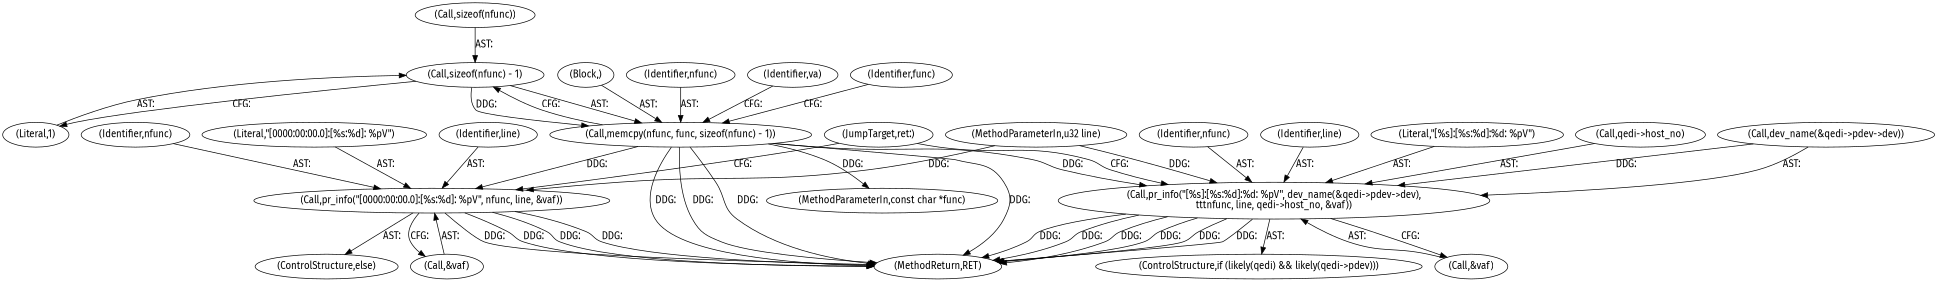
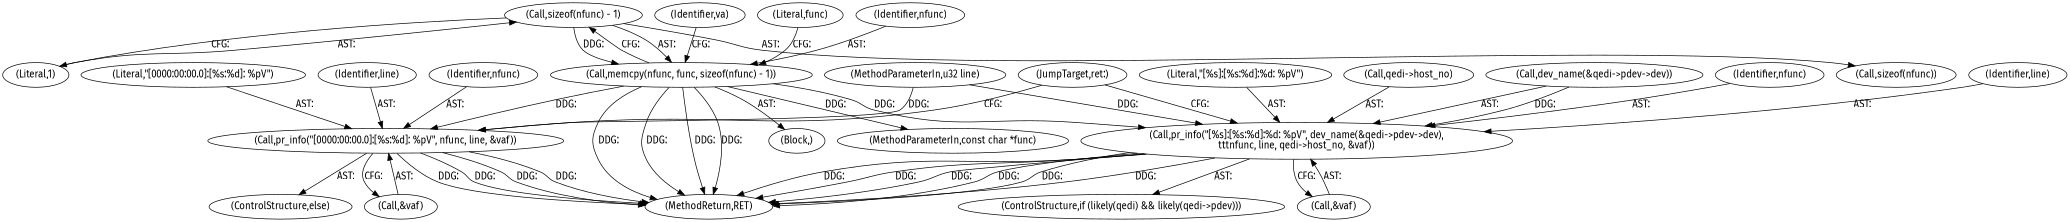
(475, 42) -> (1235, 59)
(901, 75) -> (800, 15)
(629, 102) -> (749, 103)
